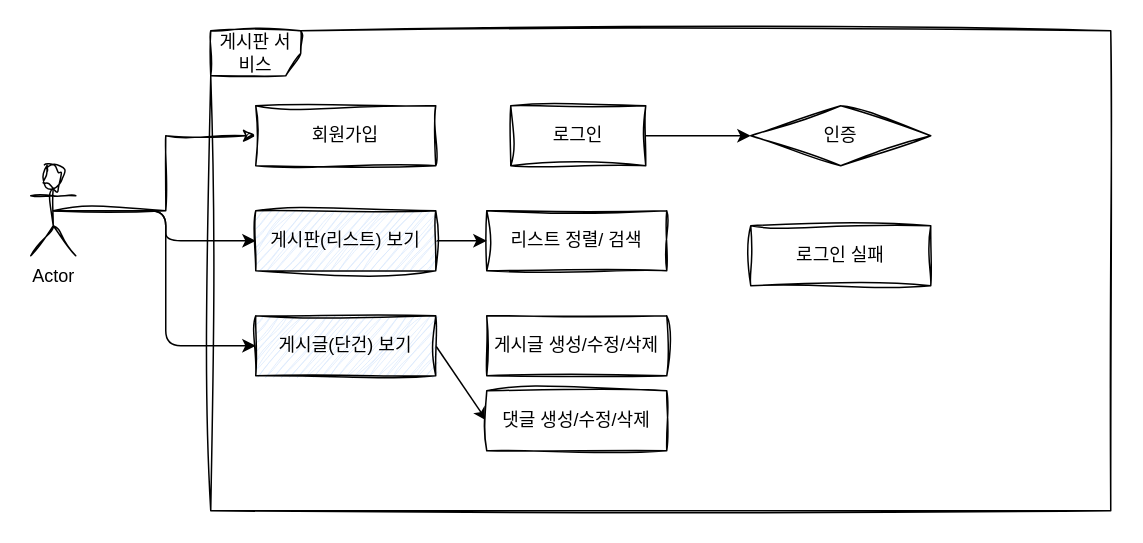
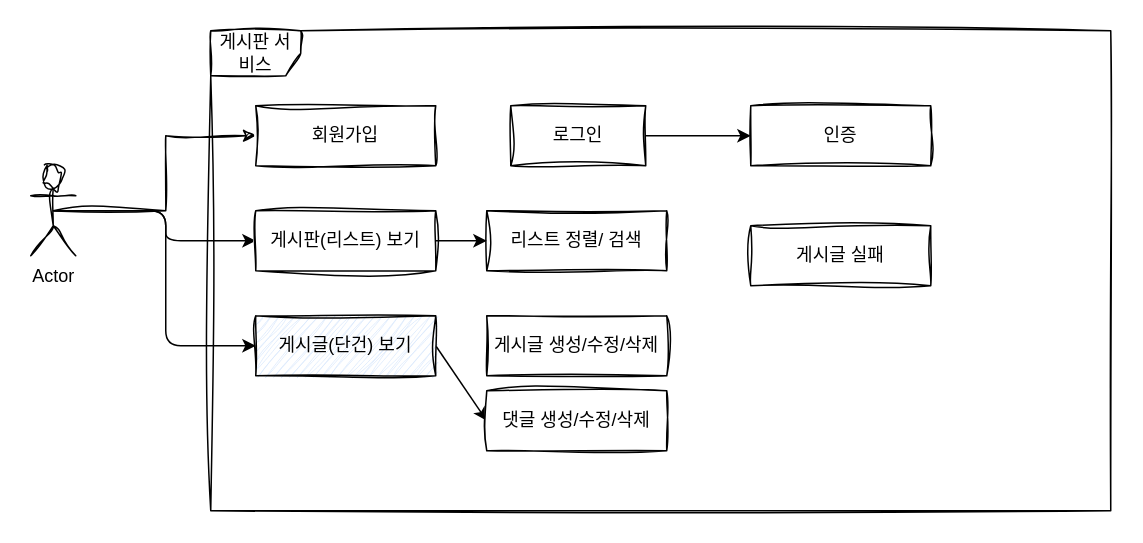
(841, 136) -> (841, 136)
(346, 241) -> (346, 241)
(841, 256) -> (841, 256)
